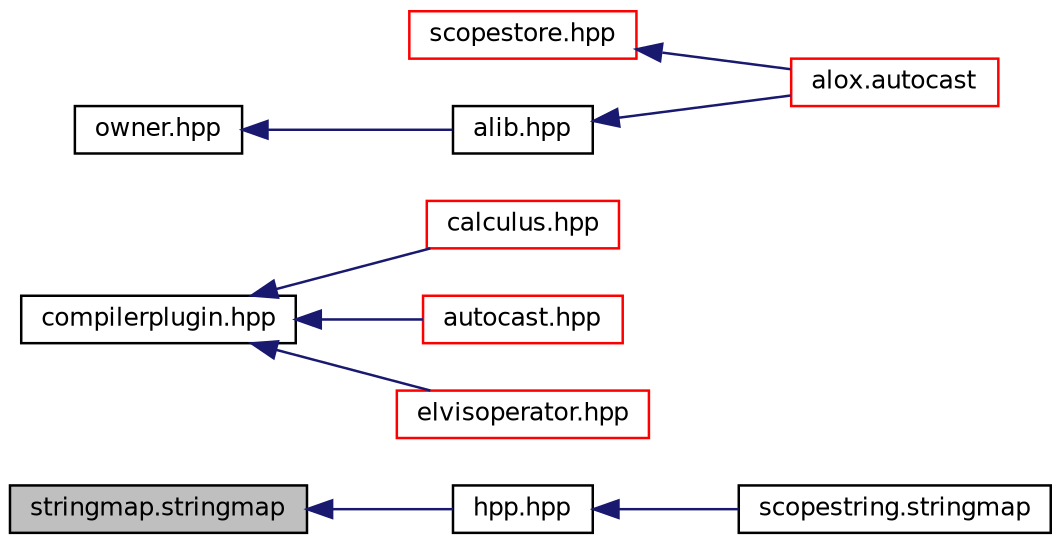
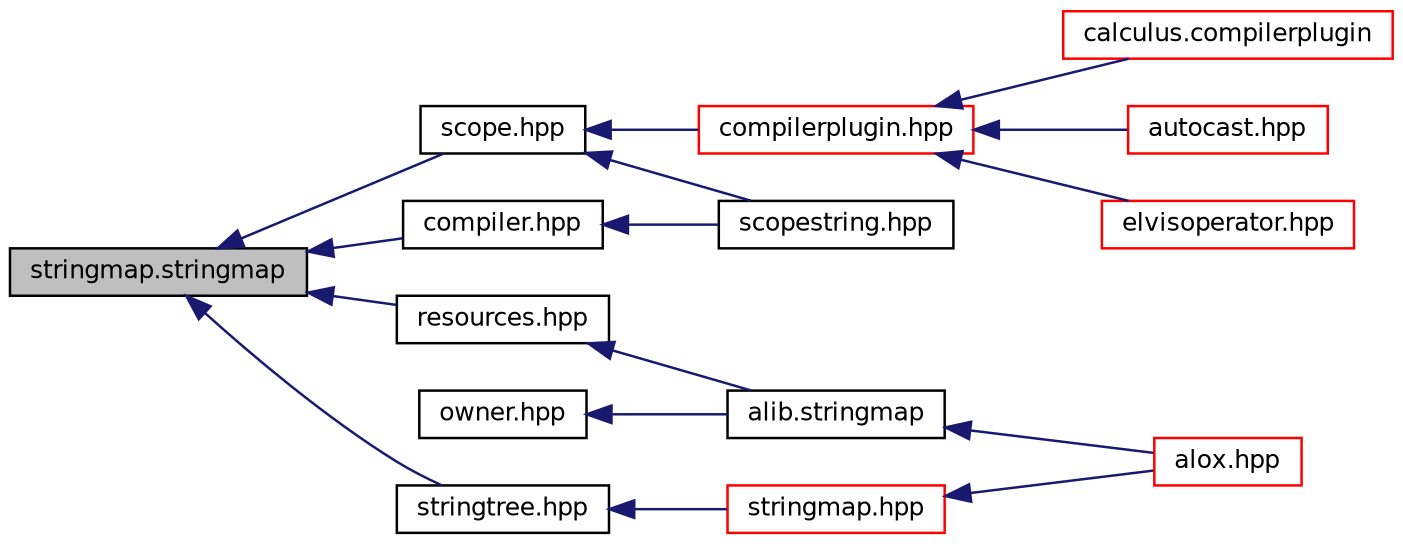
(523, 35) -> (836, 509)
(895, 82) -> (1228, 462)
none -> (503, 130)
(523, 130) -> (836, 414)
(523, 225) -> (1228, 35)
(158, 319) -> (836, 130)
none -> (503, 319)
none -> (503, 509)
(523, 509) -> (503, 225)
(895, 509) -> (836, 225)
